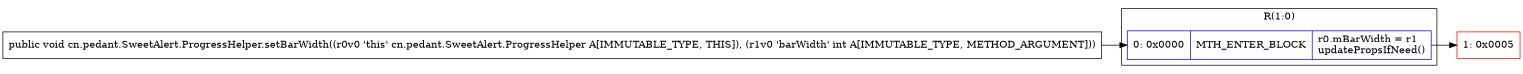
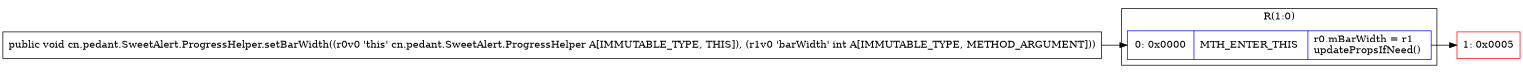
(1251, 45) -> (1249, 45)
